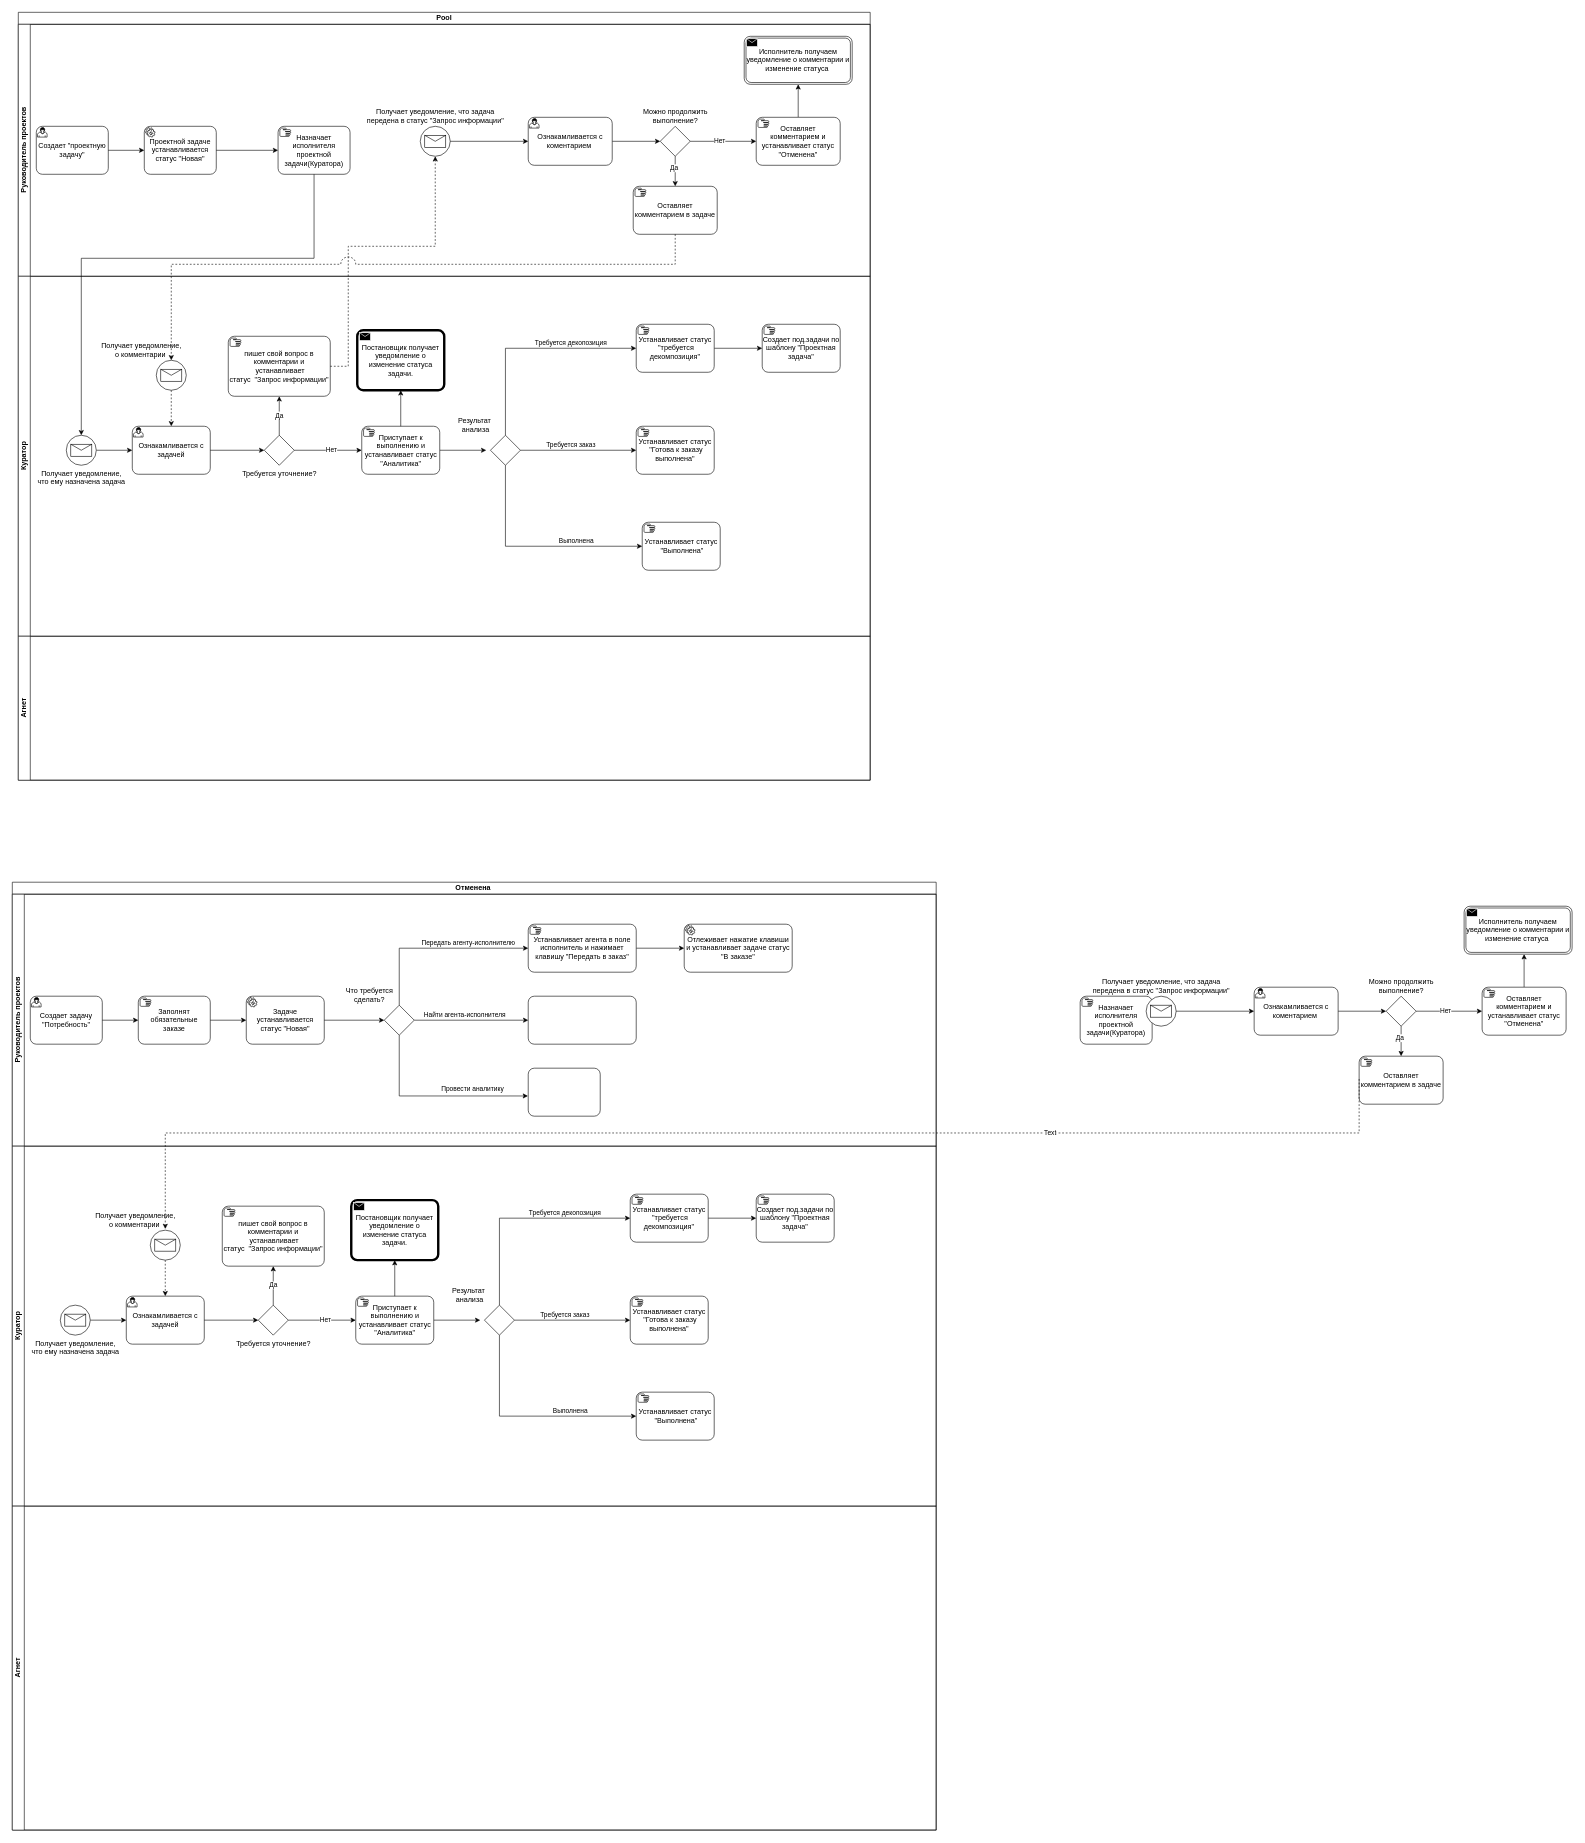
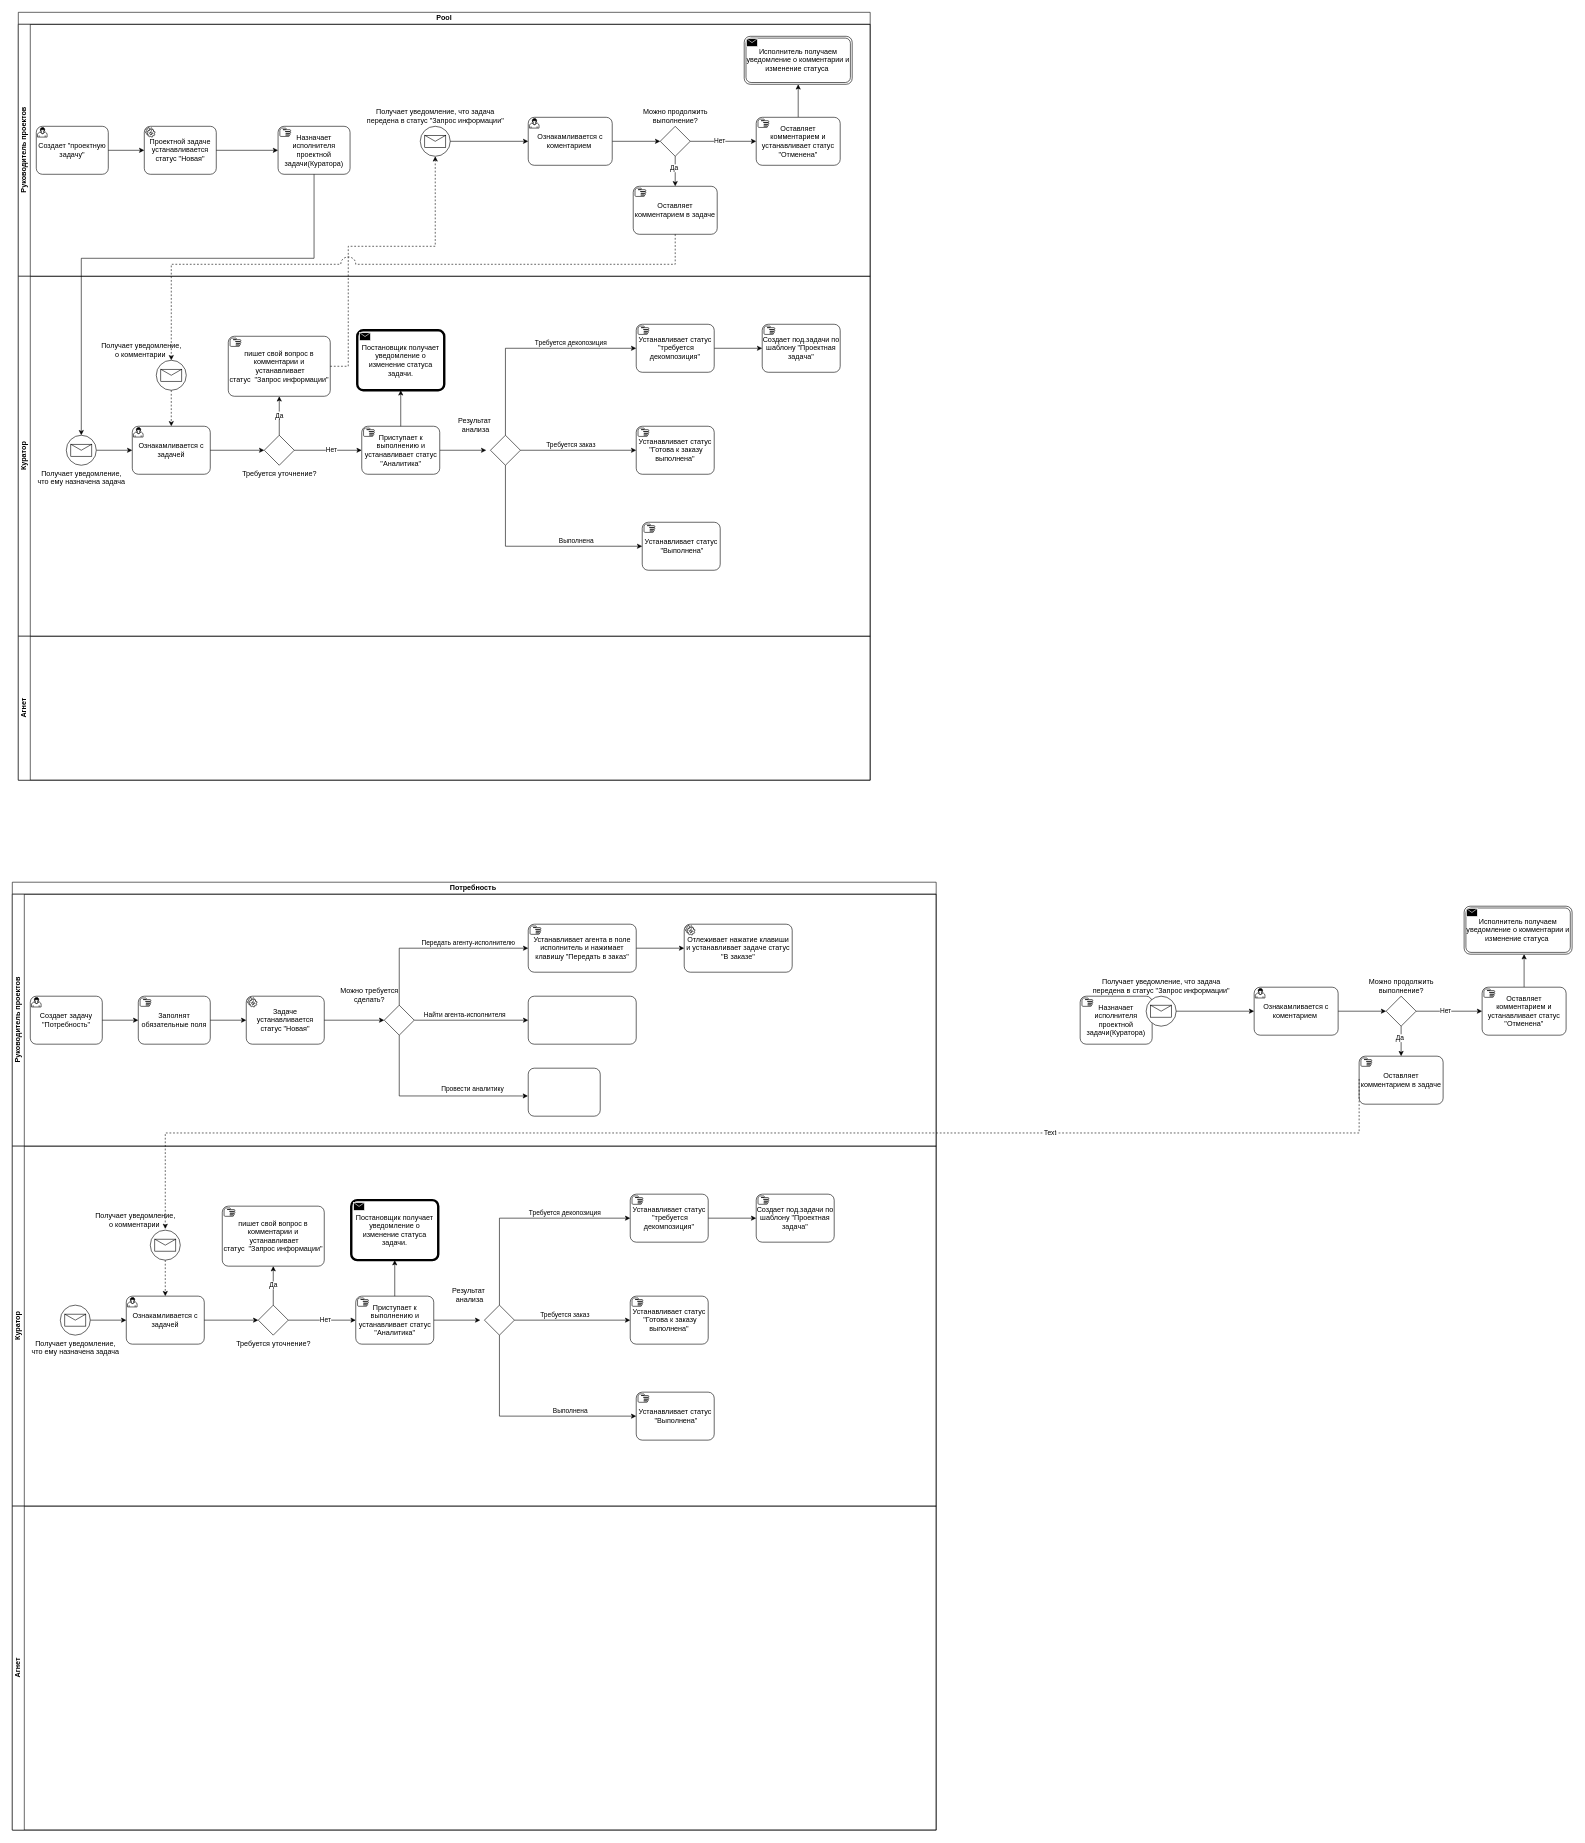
(474, 888) -> (474, 888)
(370, 995) -> (370, 995)
(174, 1020) -> (174, 1020)
